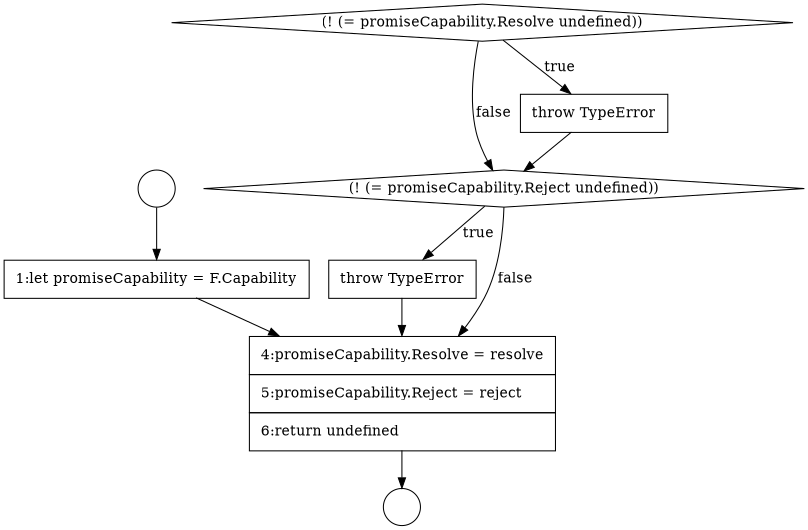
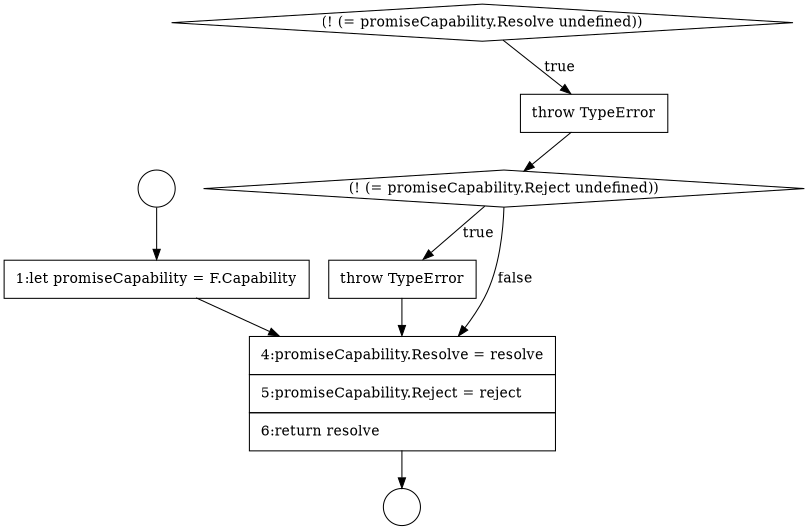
(473, 102) -> none
(330, 431) -> (321, 431)
